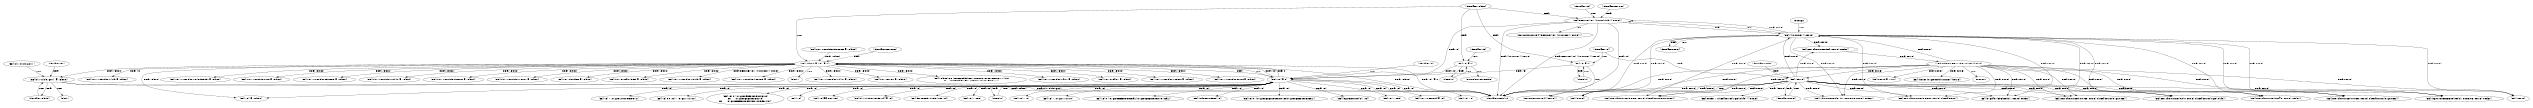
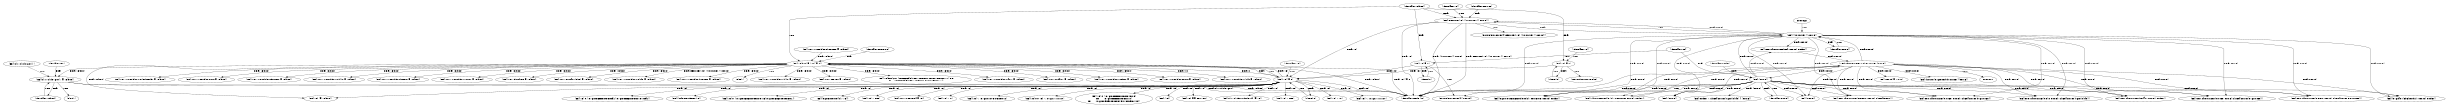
(1598, 21) -> (1466, 21)
(1885, 72) -> (1741, 73)
(930, 99) -> none
